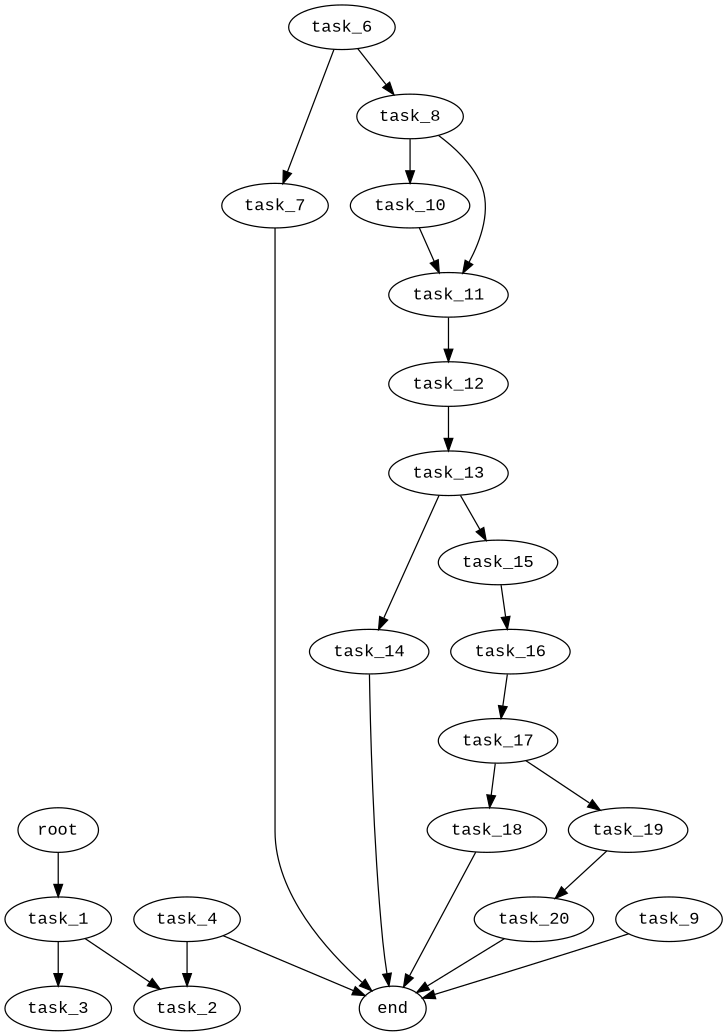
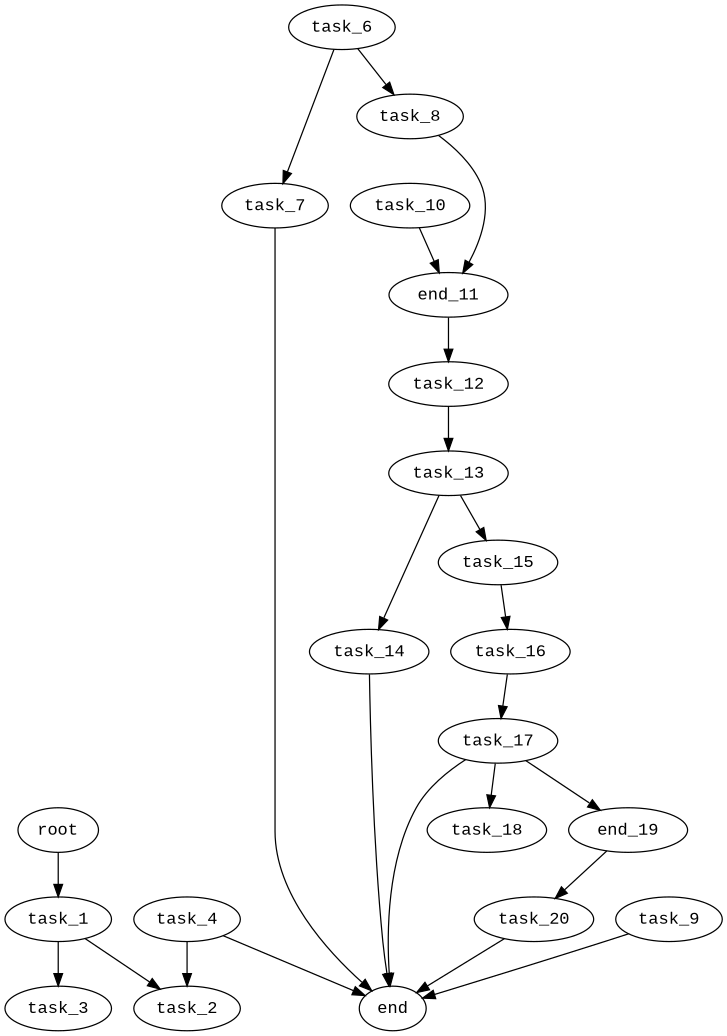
(410, 155) -> none
(448, 295) -> (448, 295)
(628, 830) -> (628, 830)
(443, 914) -> (398, 854)
